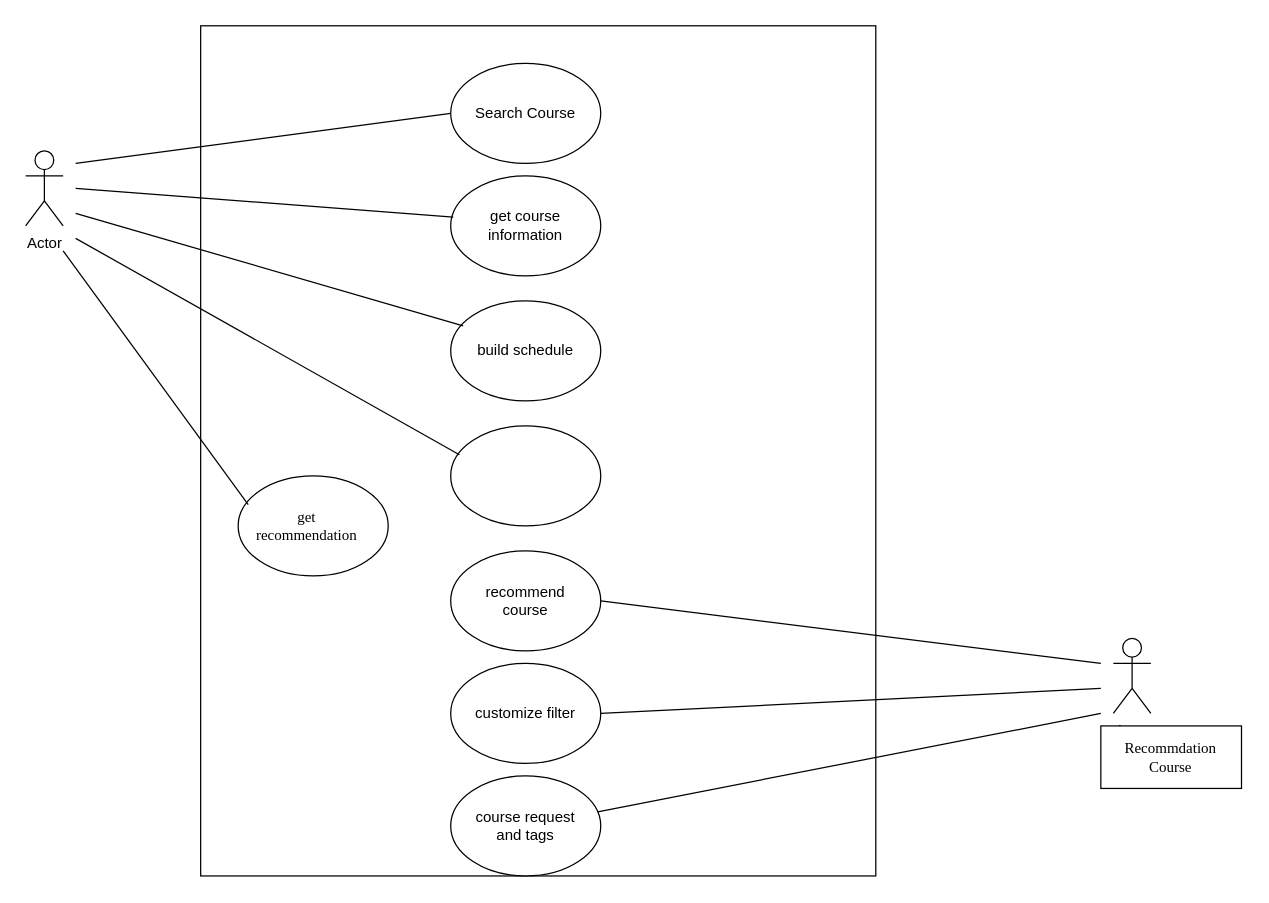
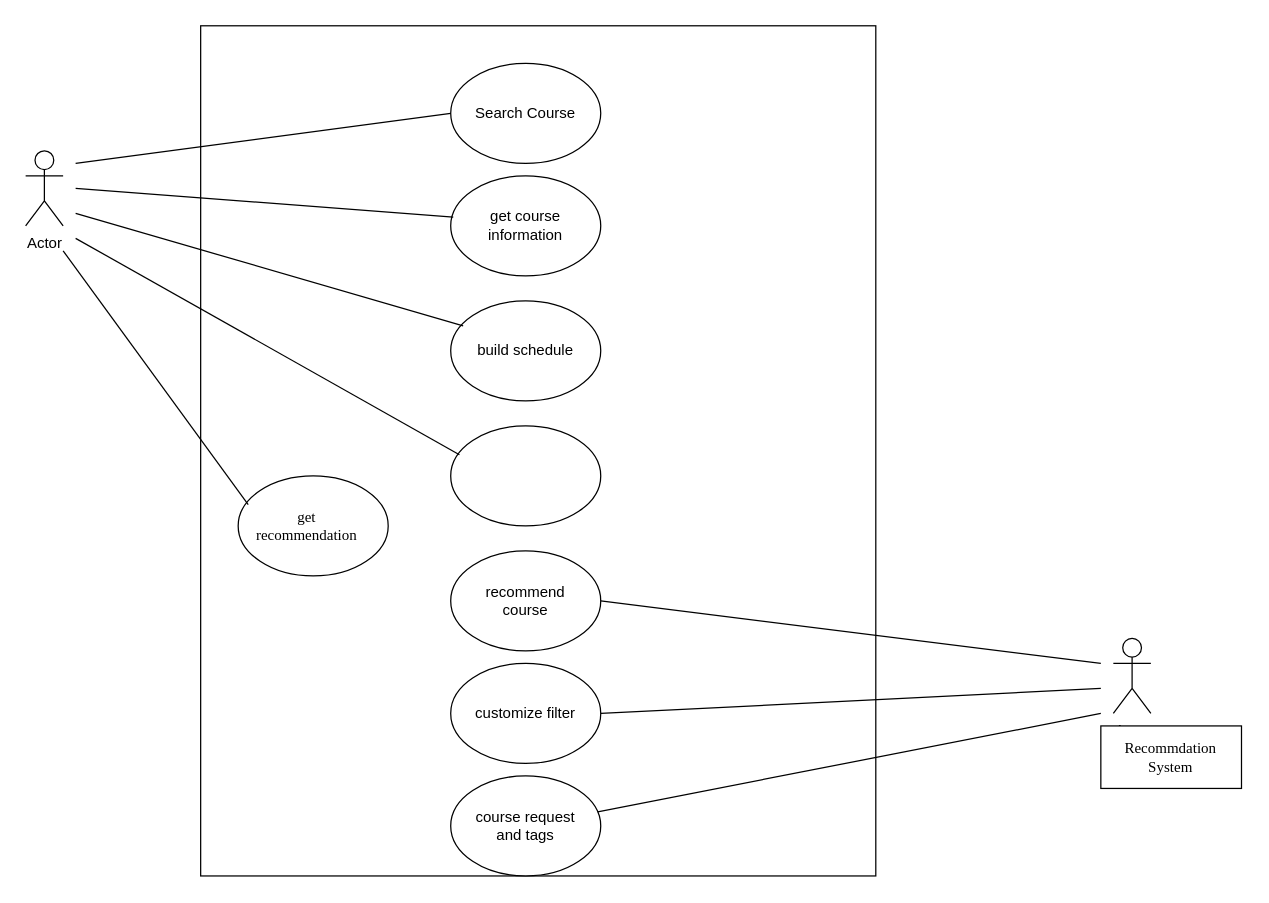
(1171, 757) -> (1171, 757)
